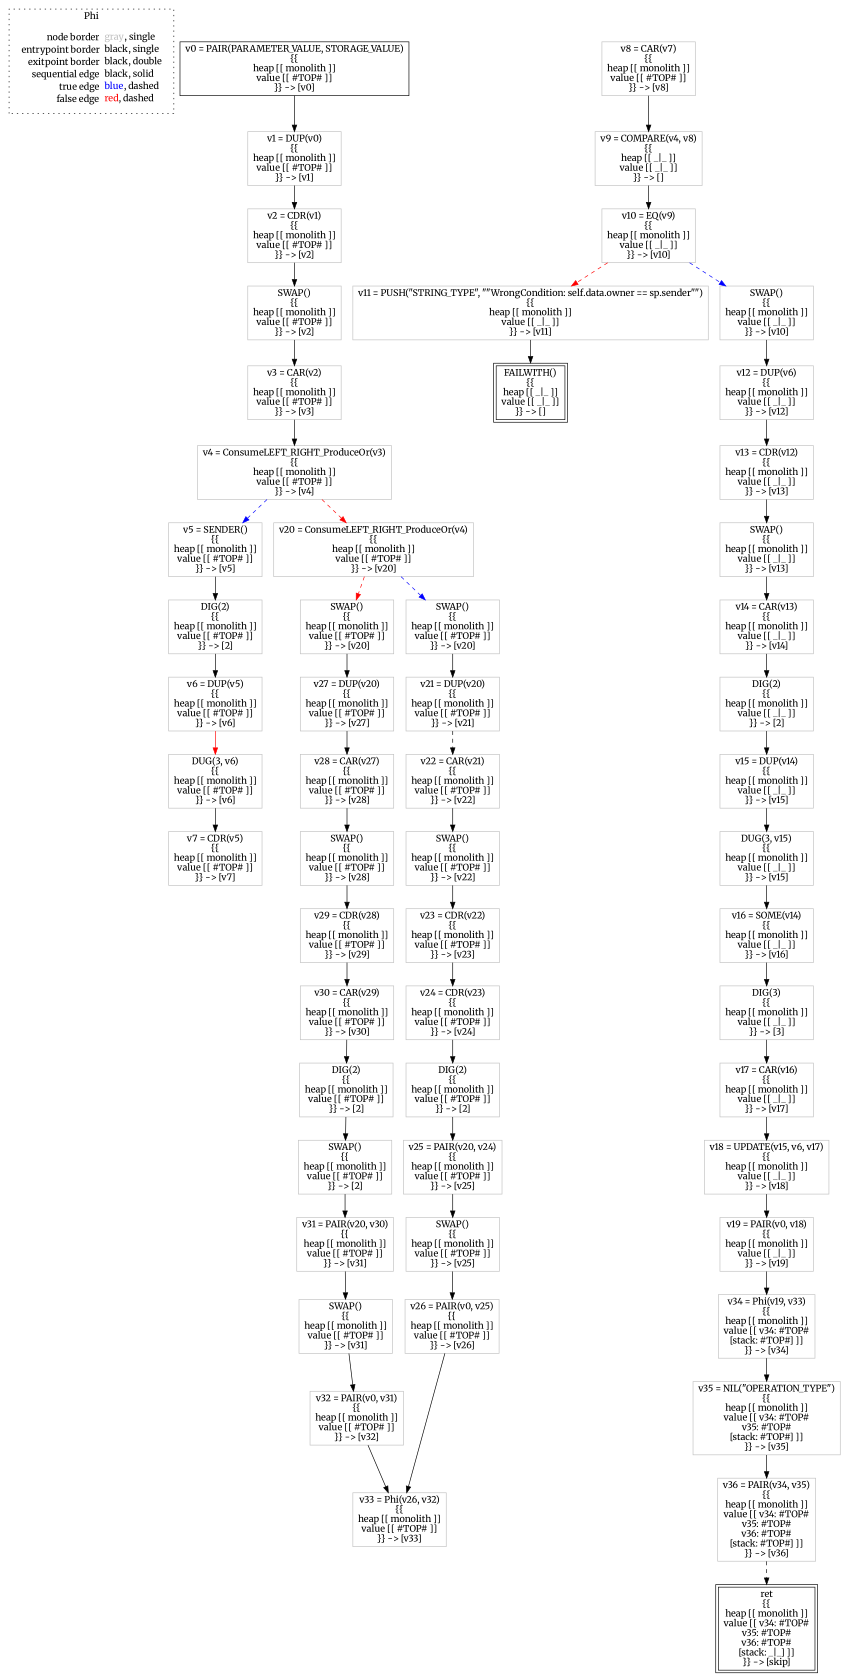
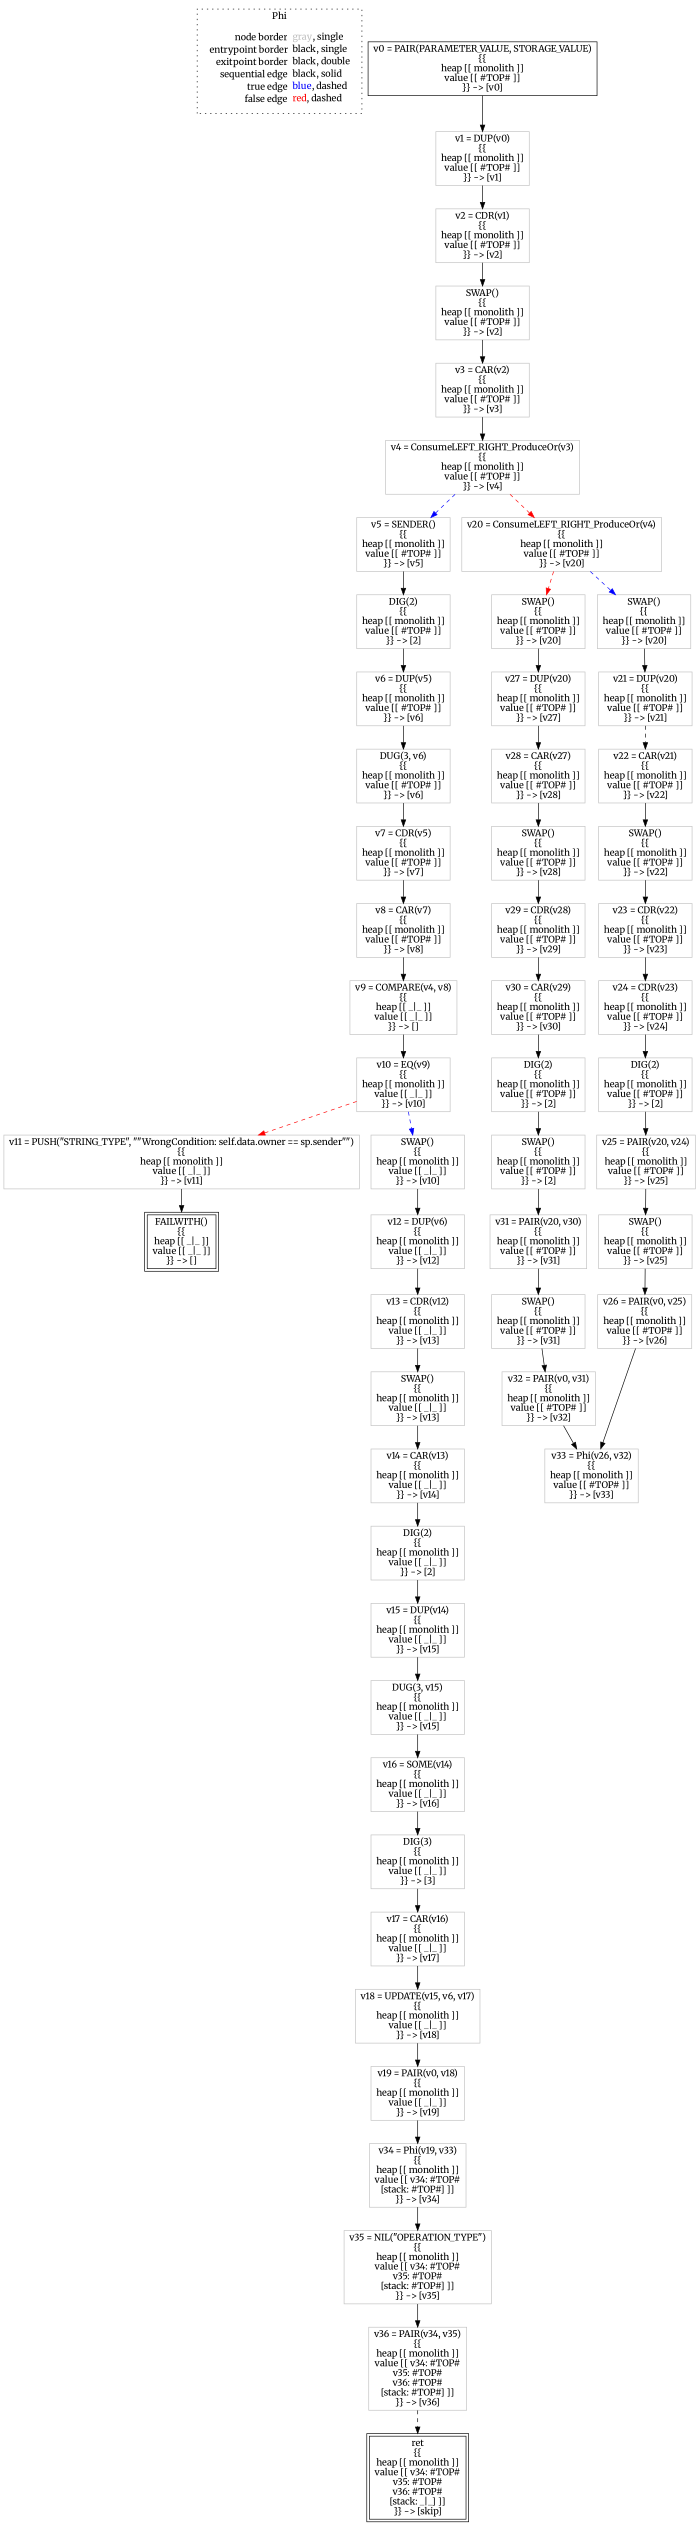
(215, 739) -> (403, 734)
none -> (403, 889)
